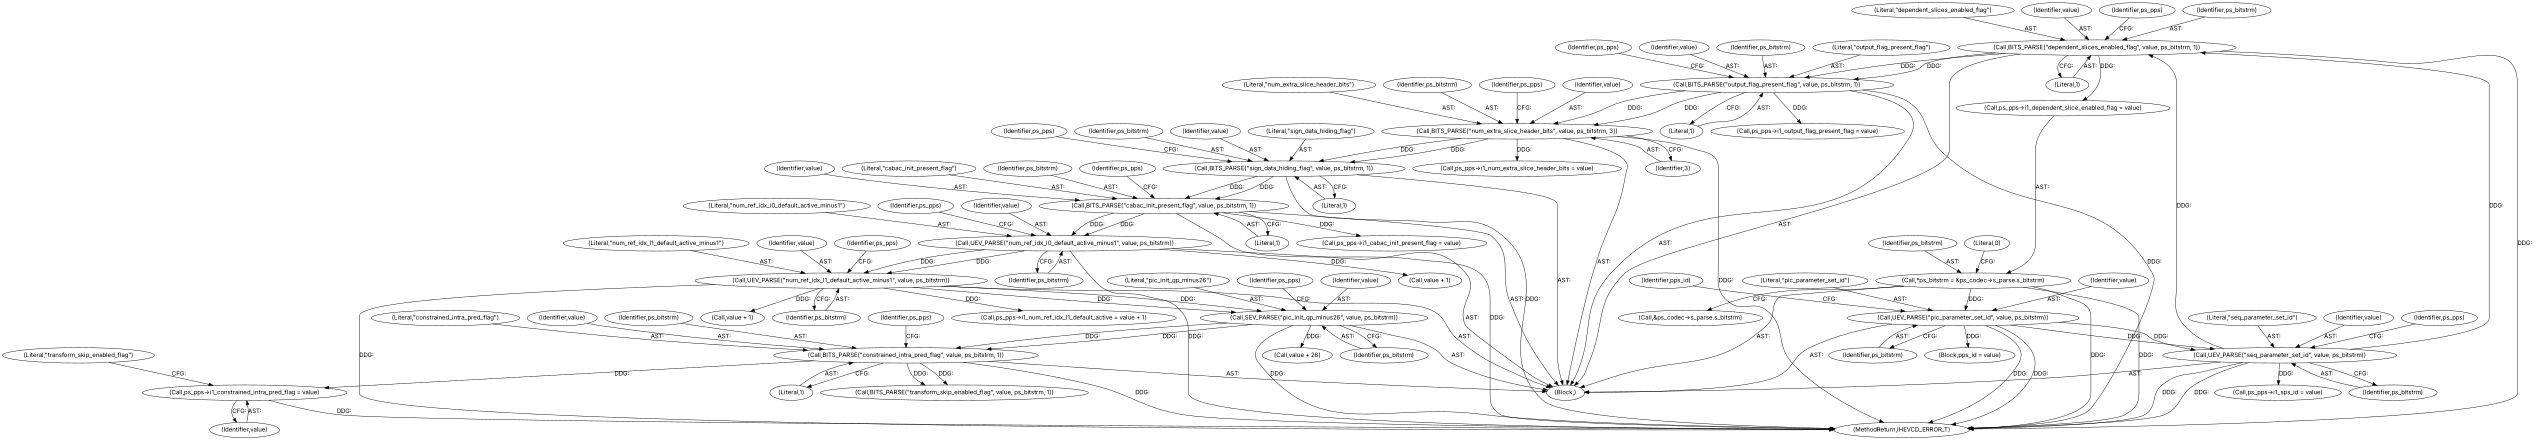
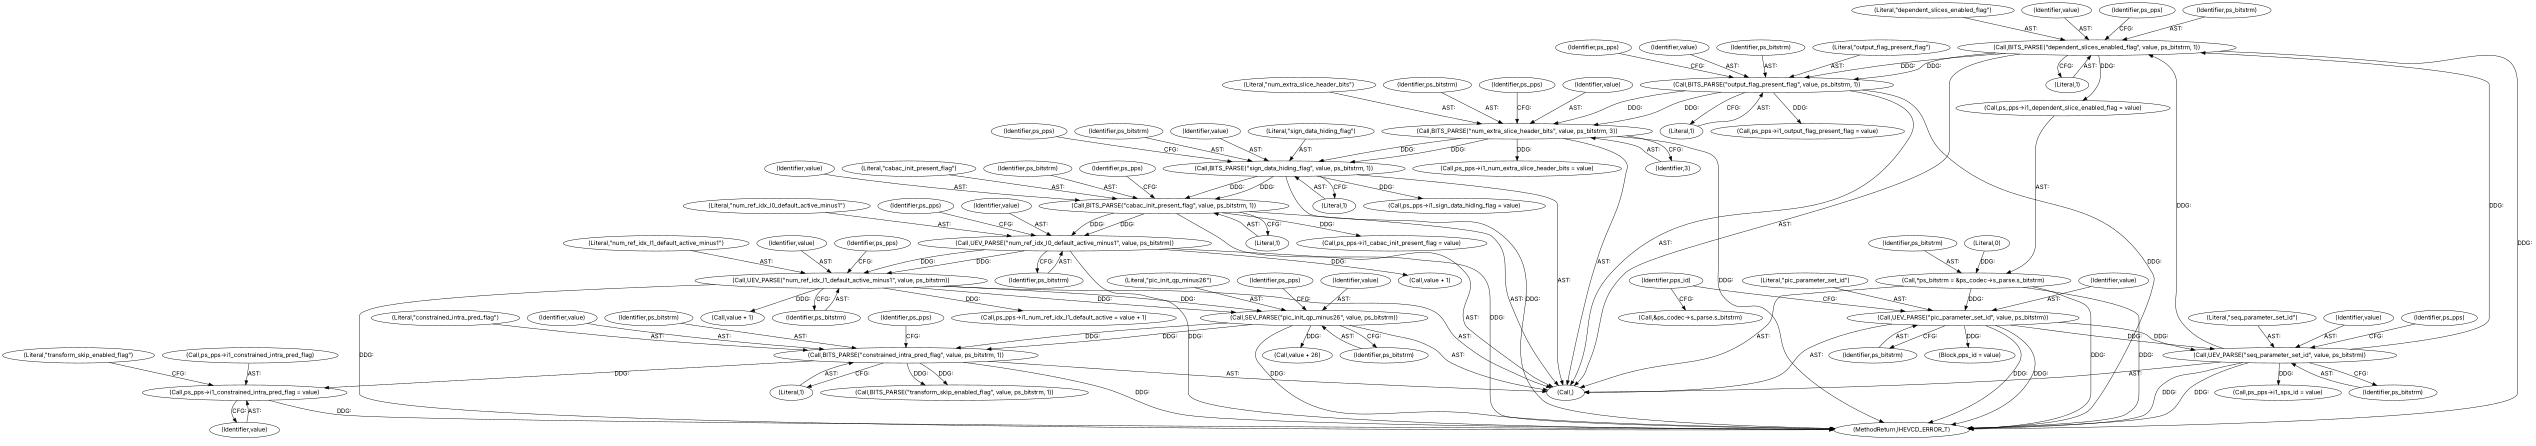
none -> (1454, 206)
(1989, 262) -> (1989, 262)
(1807, 290) -> (1677, 298)
none -> (250, 355)
(1566, 393) -> (1566, 393)
